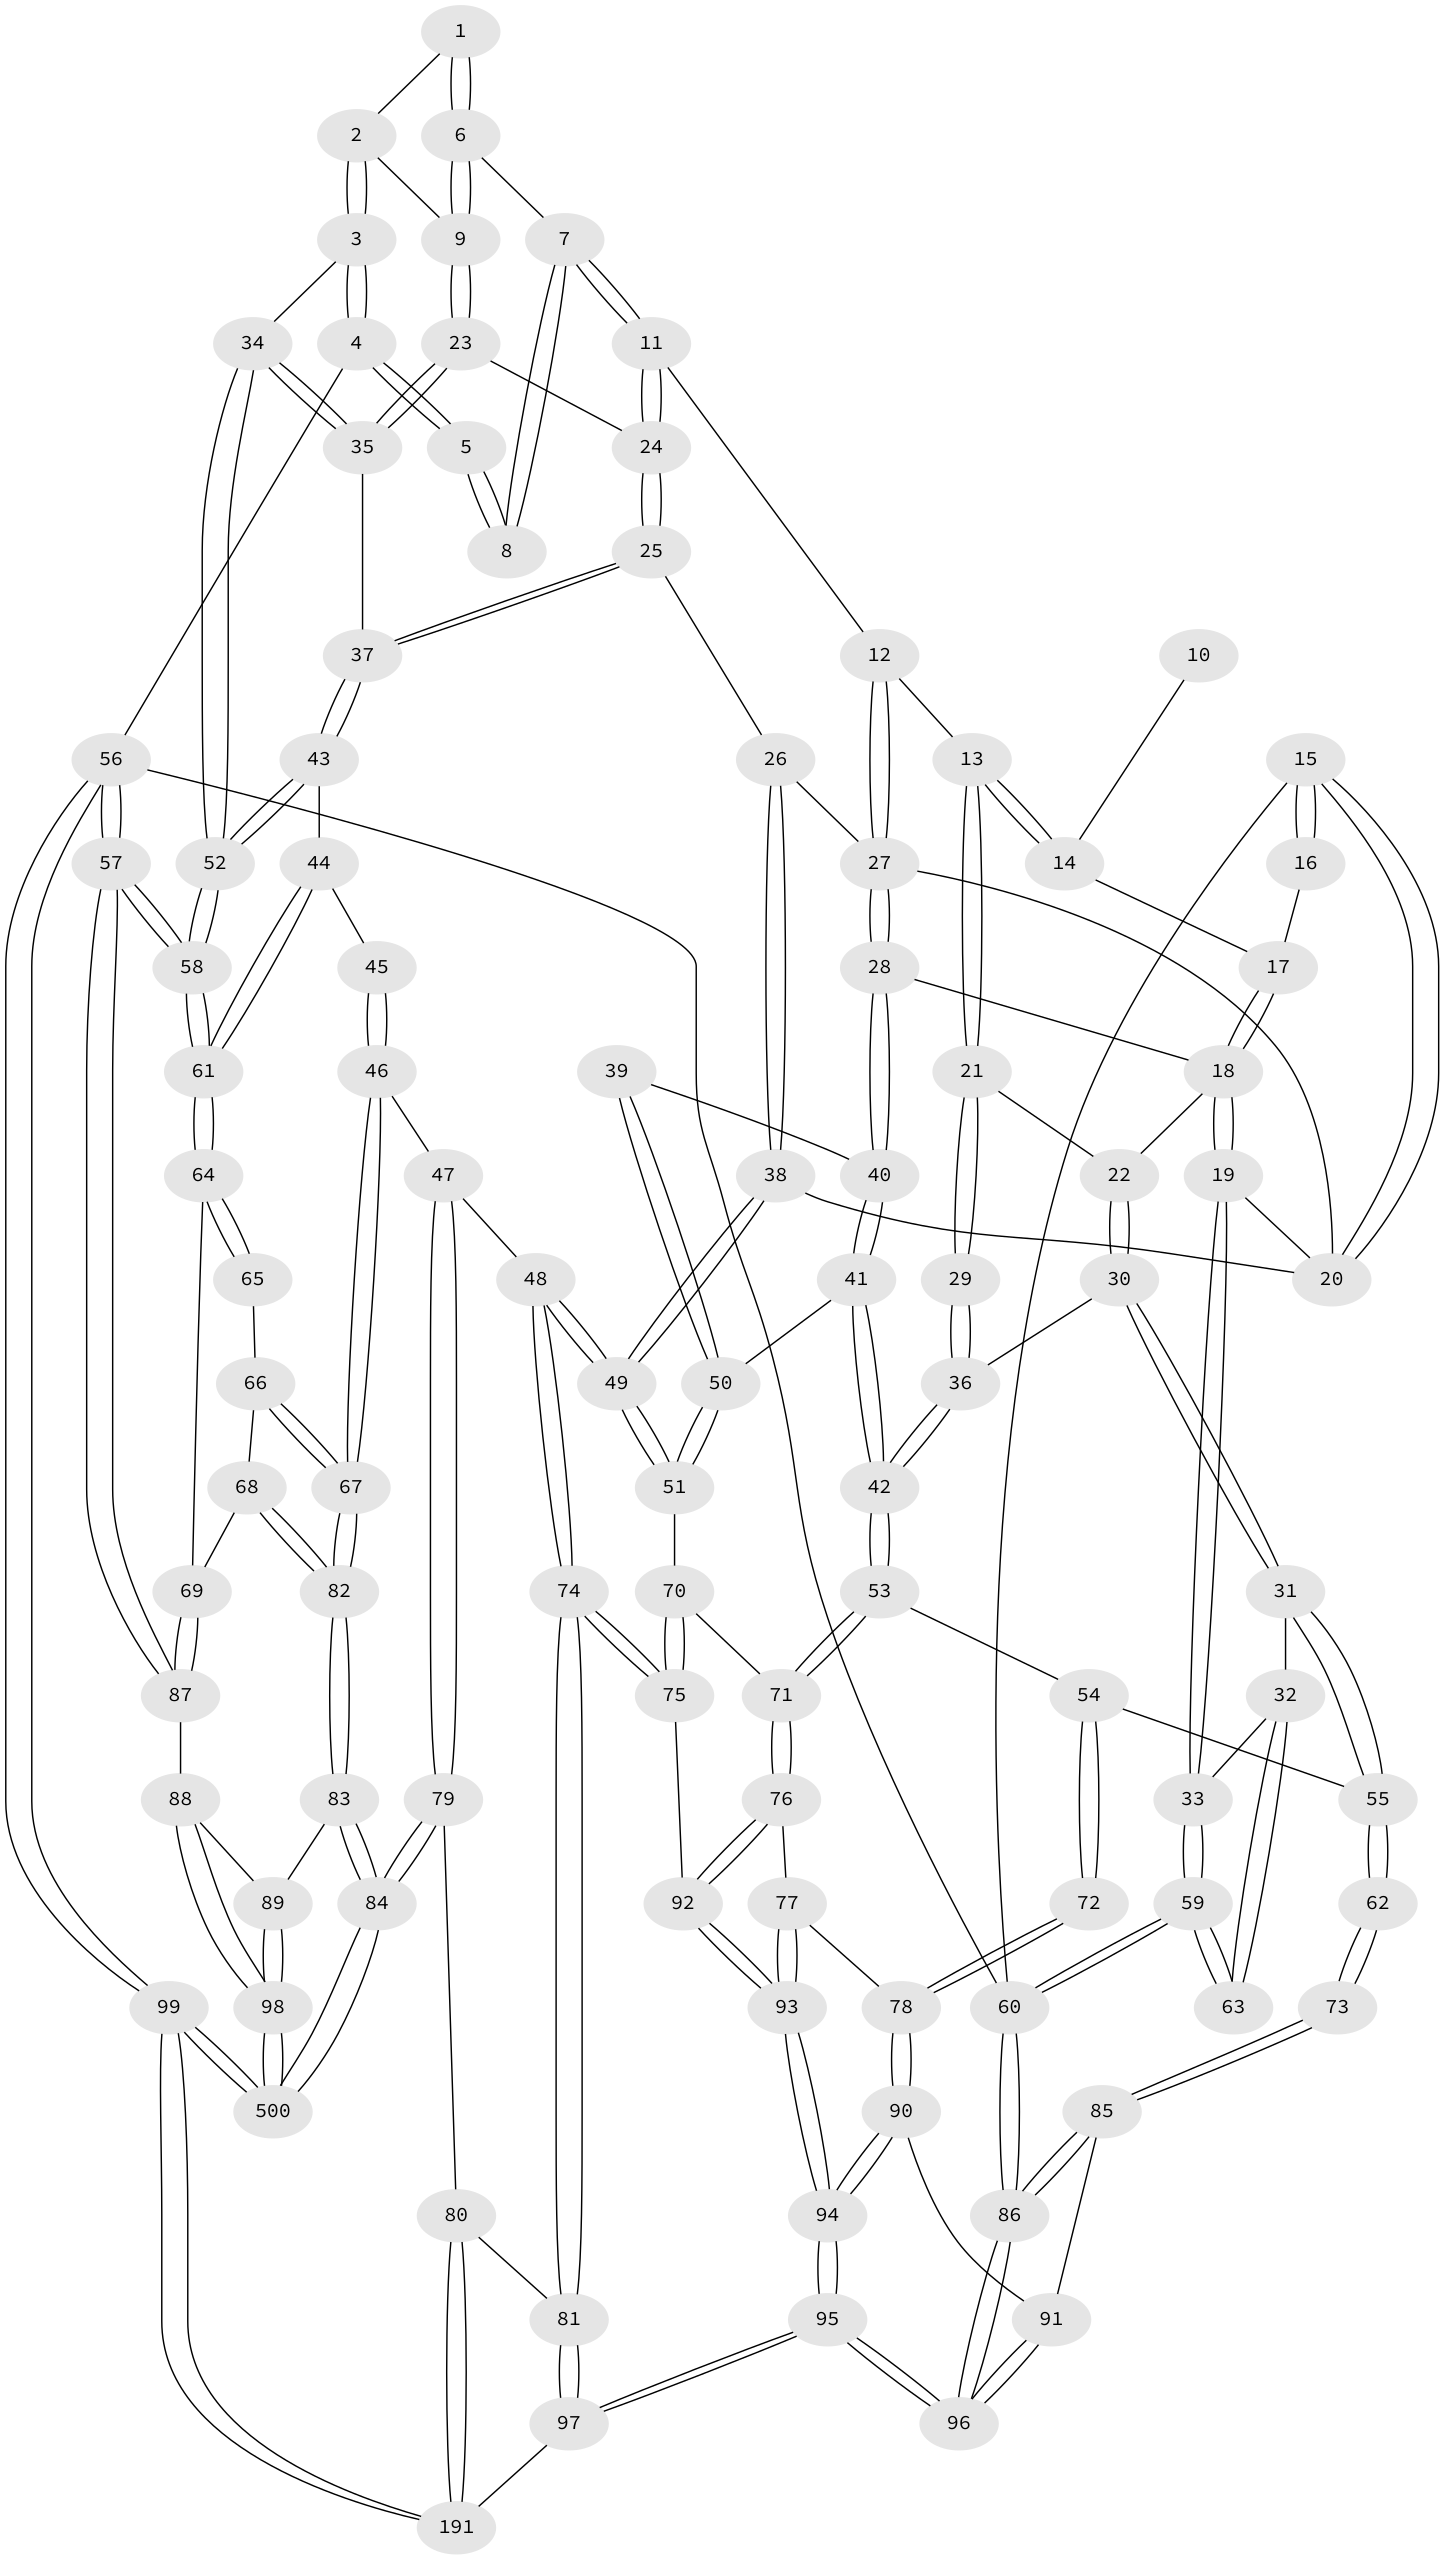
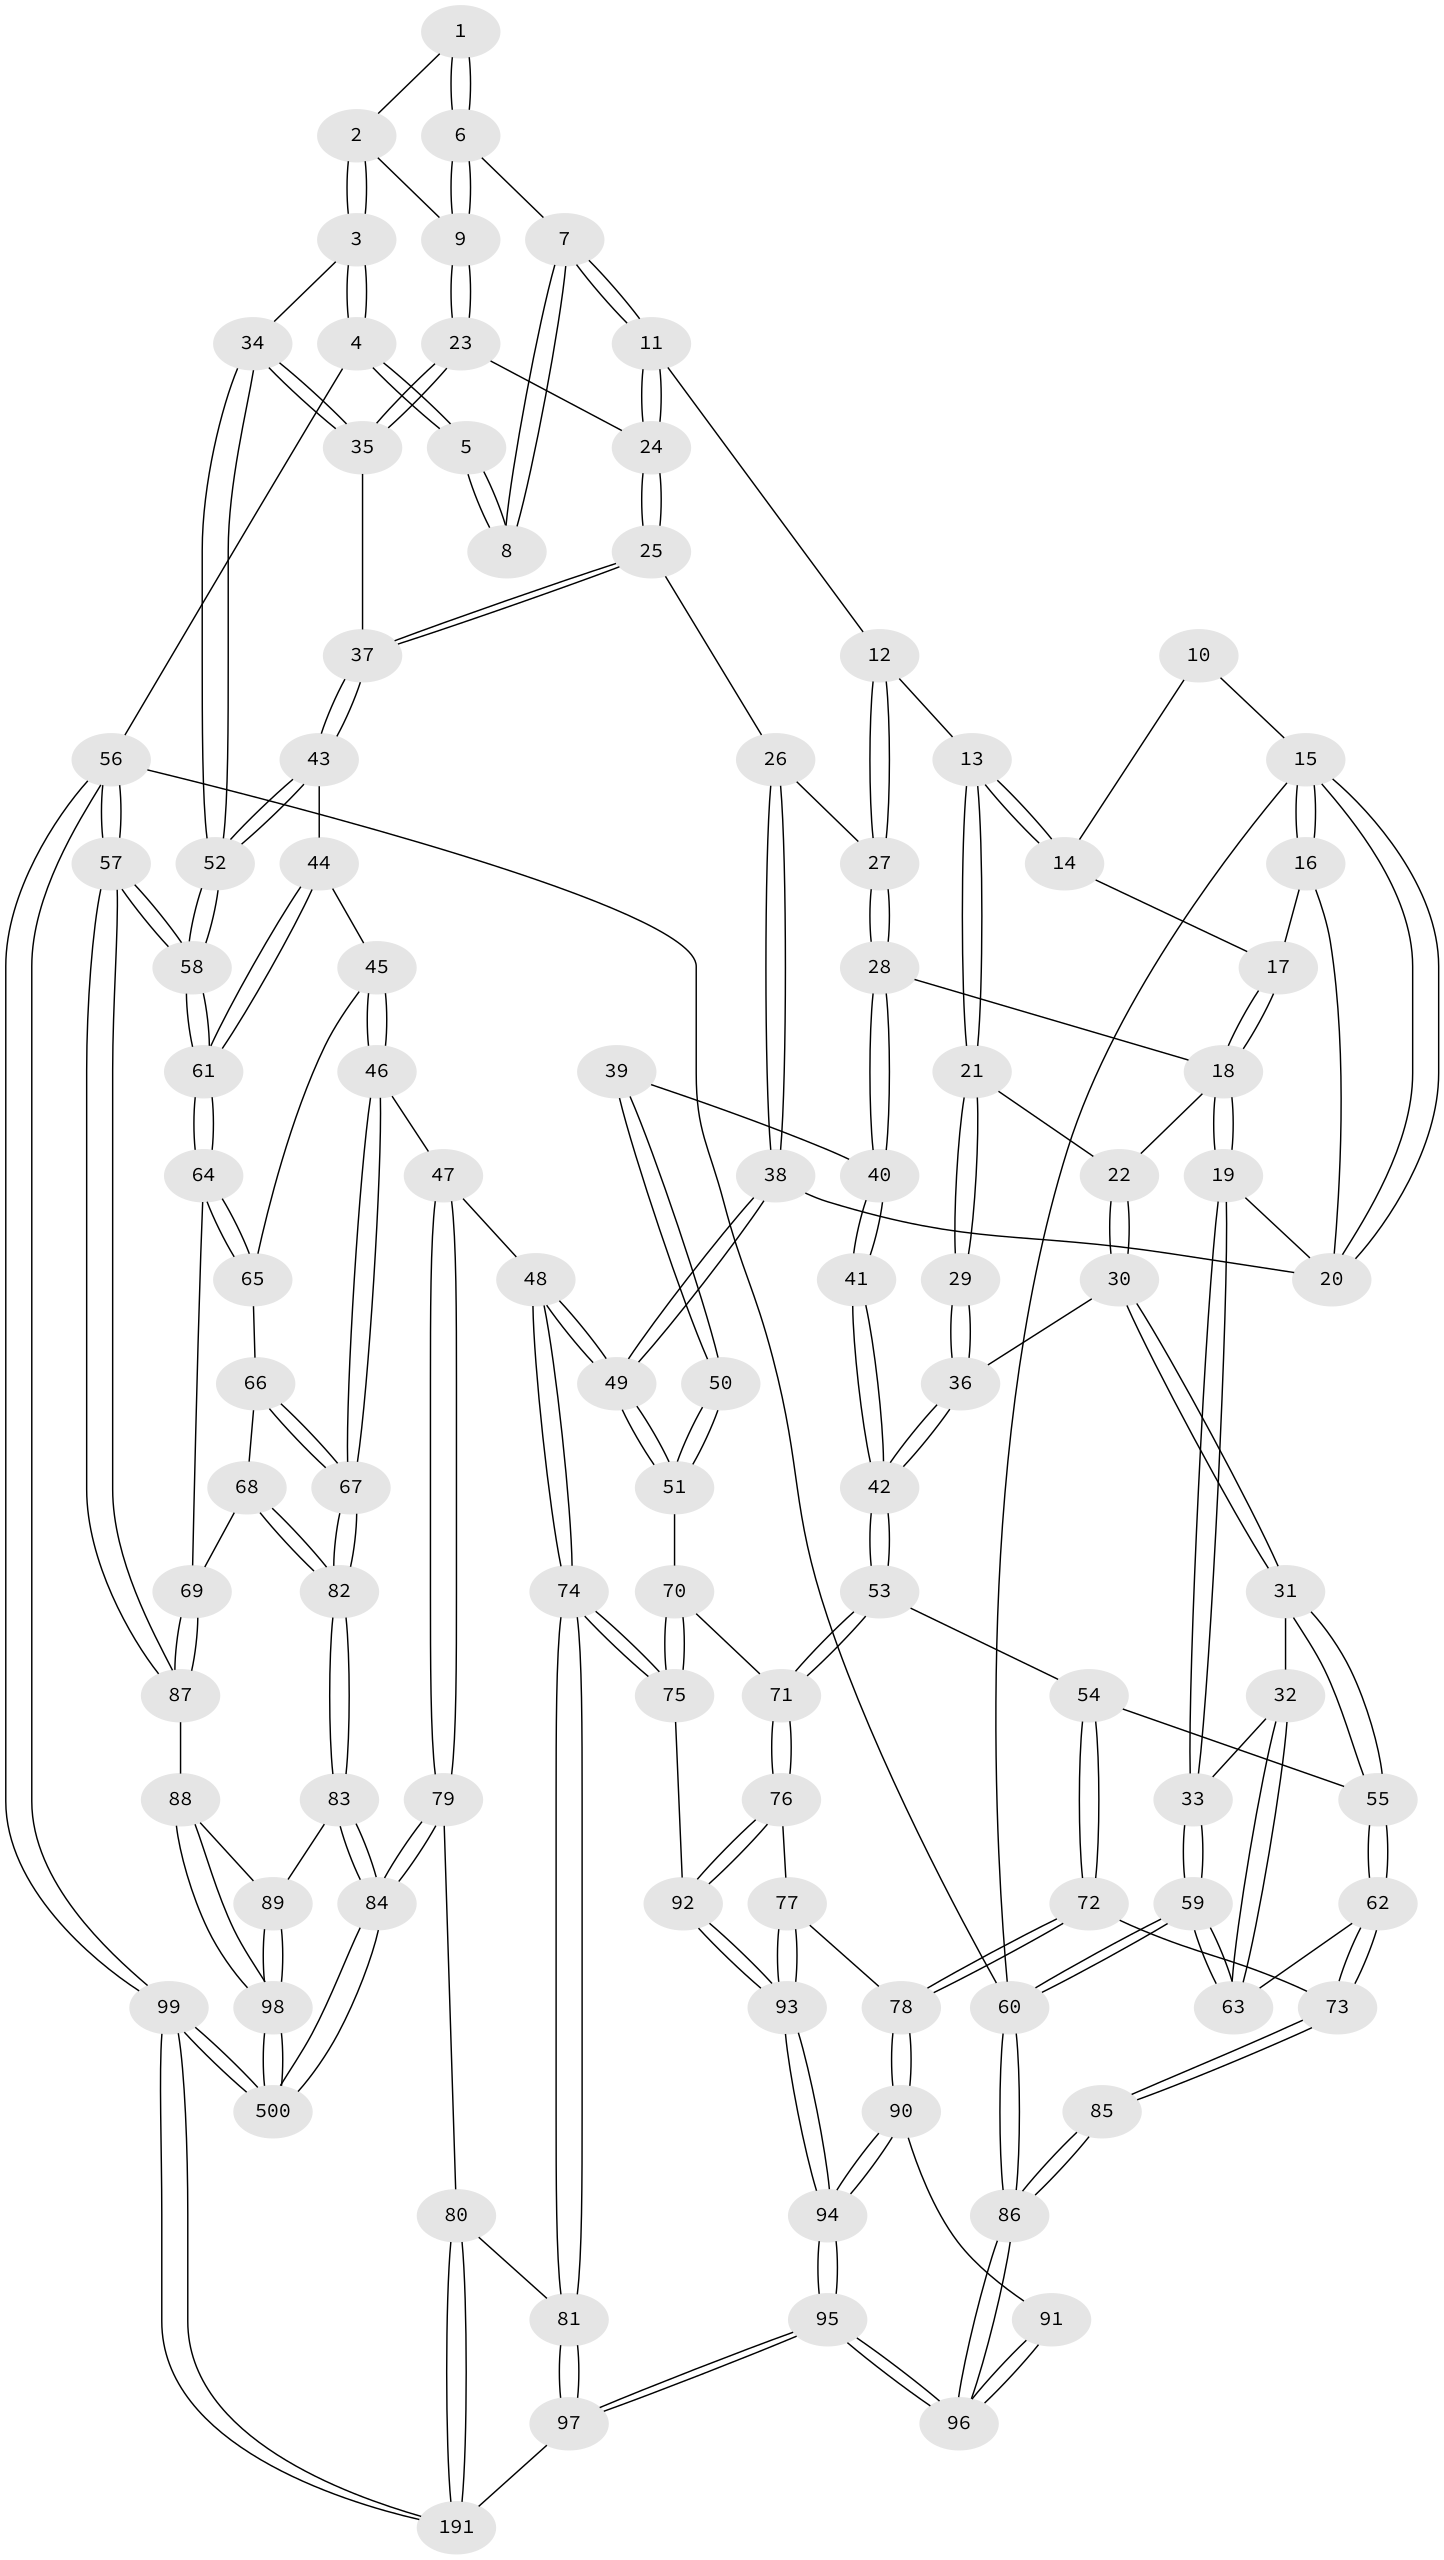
none -> (1252, 708)
(1206, 984) -> (1341, 1070)
none -> (296, 1117)
(788, 1332) -> none
none -> (1213, 1956)
none -> (1306, 1956)
(1077, 2216) -> none
